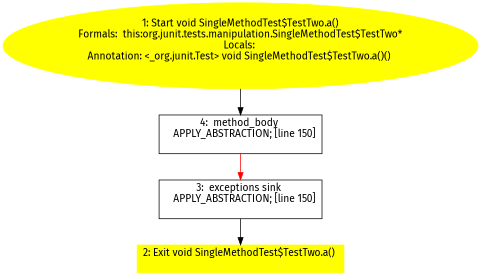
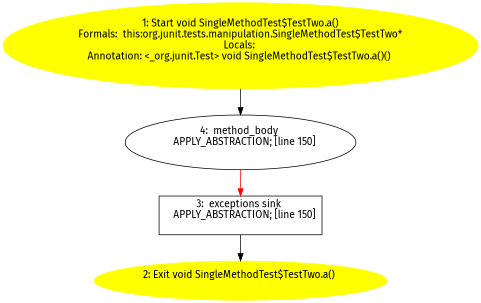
(241, 134) -> (241, 142)
(241, 259) -> (241, 281)
